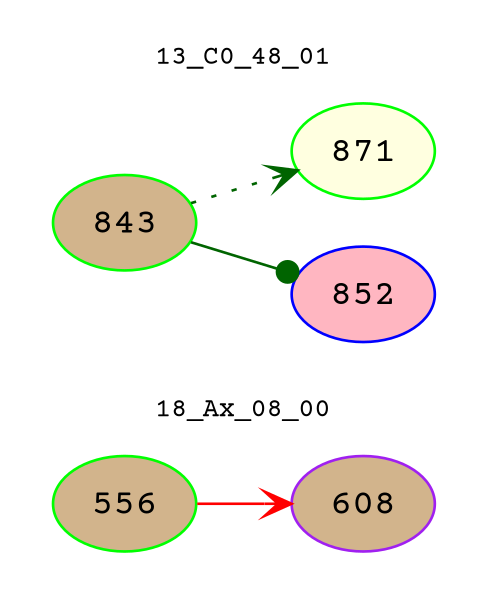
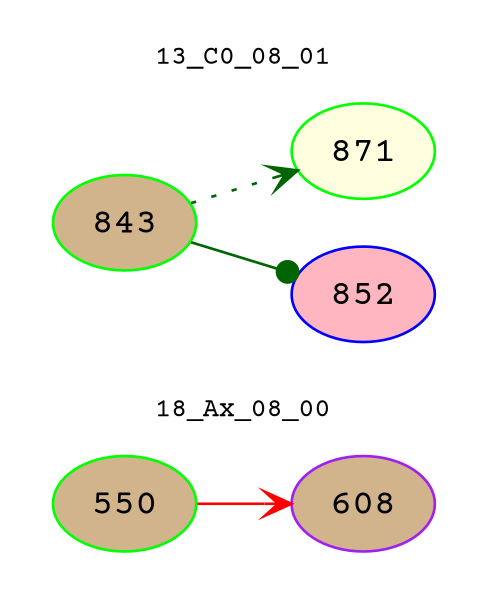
(244, 57) -> (244, 57)
(125, 504) -> (125, 504)
